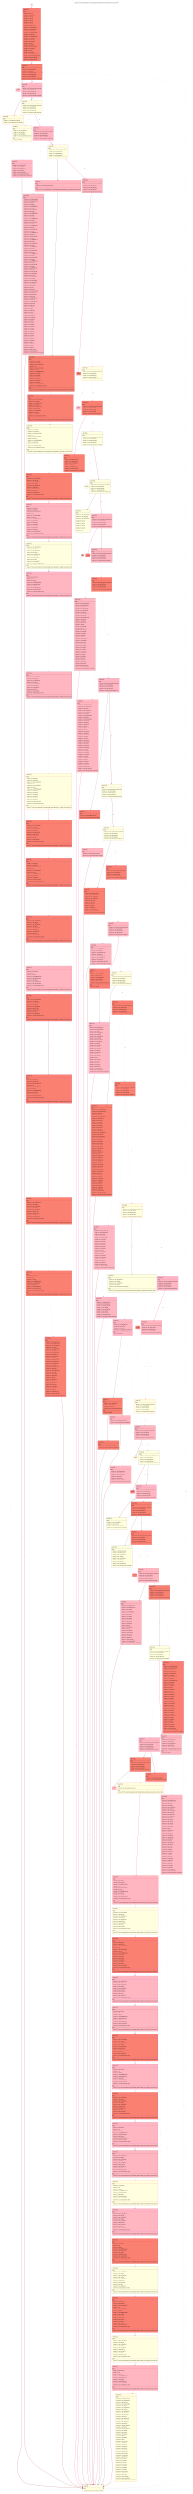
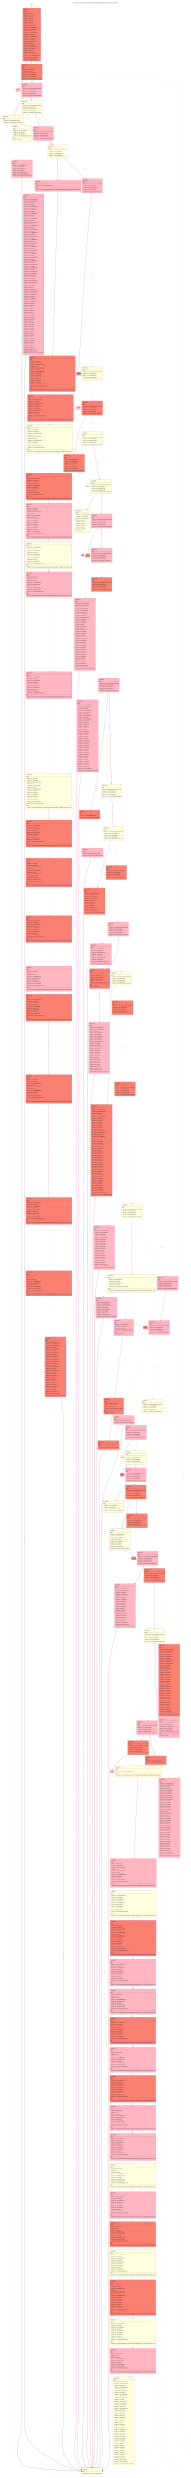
(121, 1475) -> none
